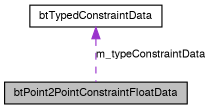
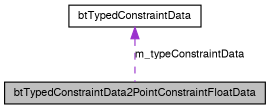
(96, 93) -> (135, 93)
